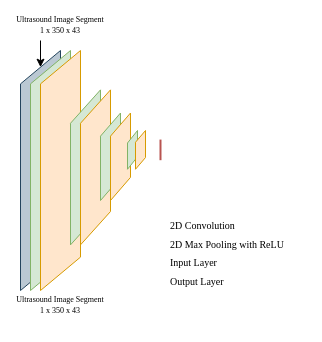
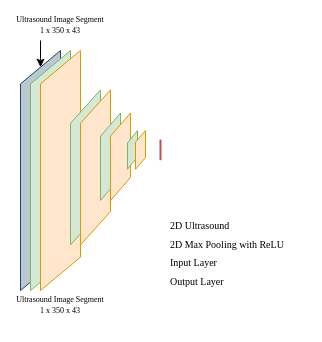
(237, 251) -> (237, 251)
